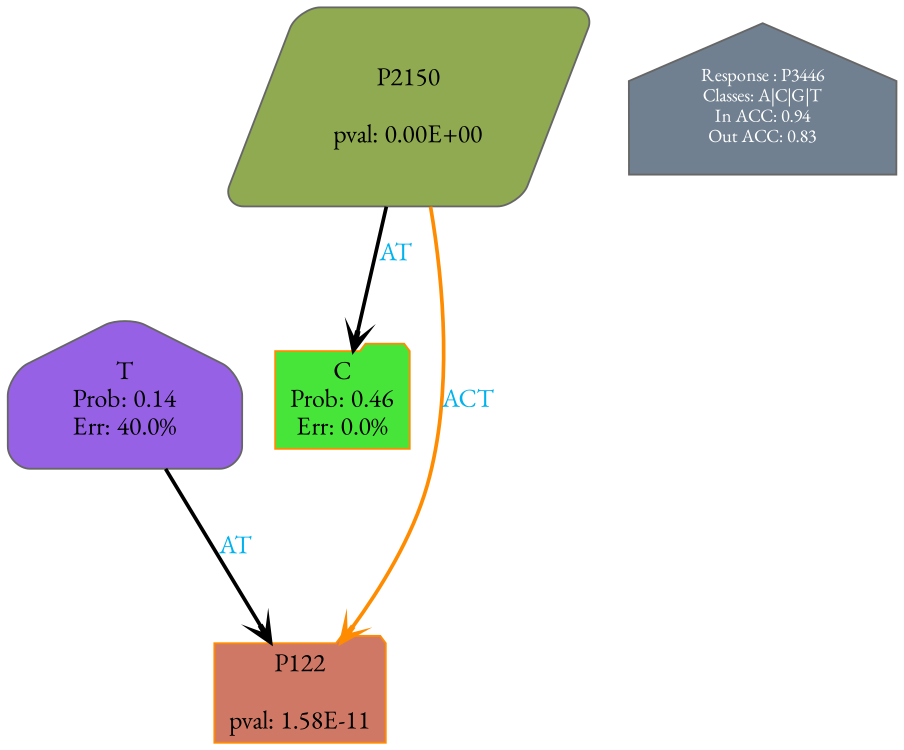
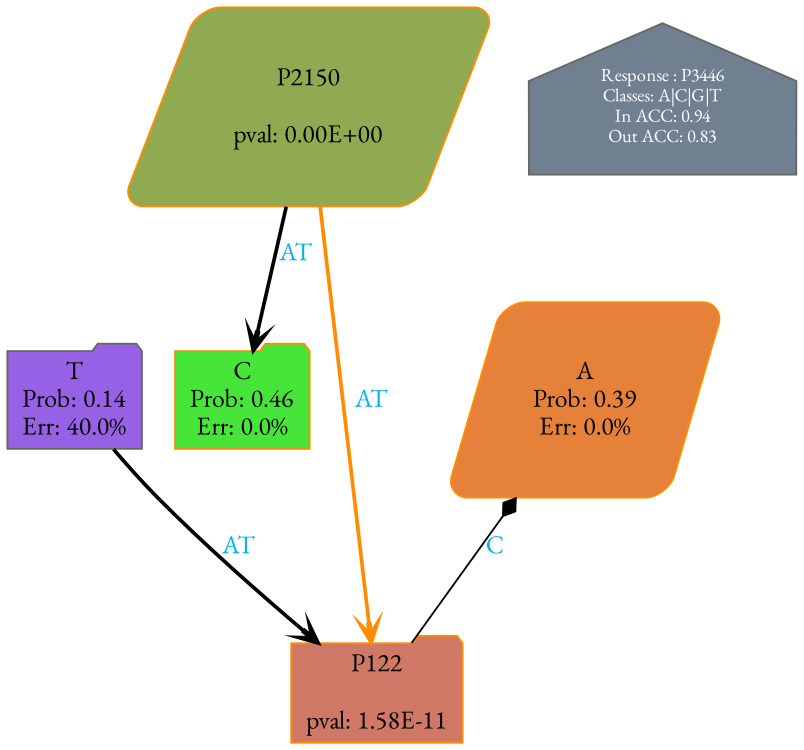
(409, 107) -> (309, 107)
(125, 400) -> (75, 400)
(469, 400) -> (372, 400)
none -> (585, 400)
